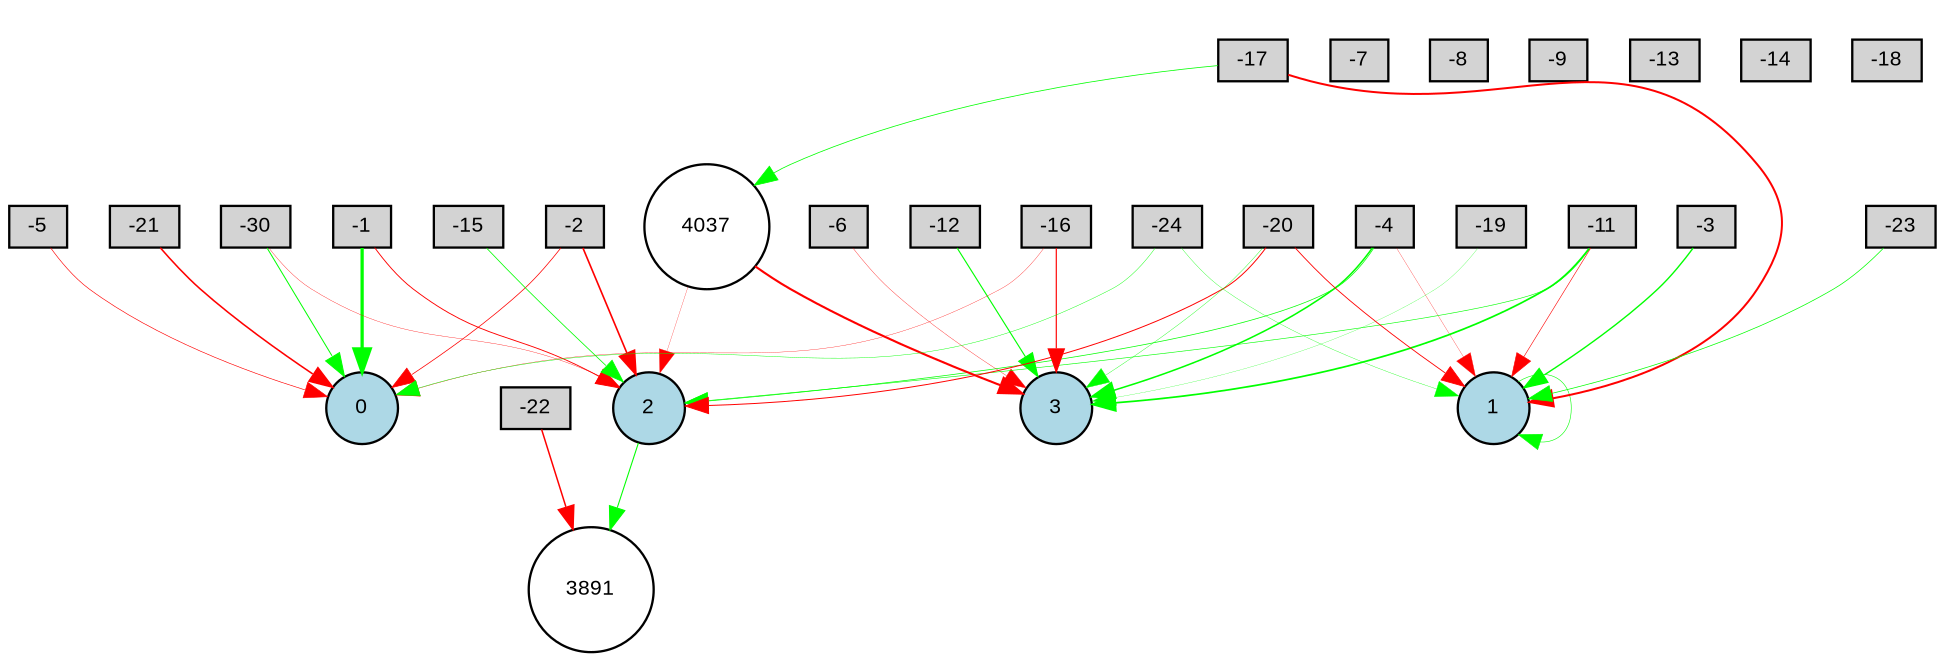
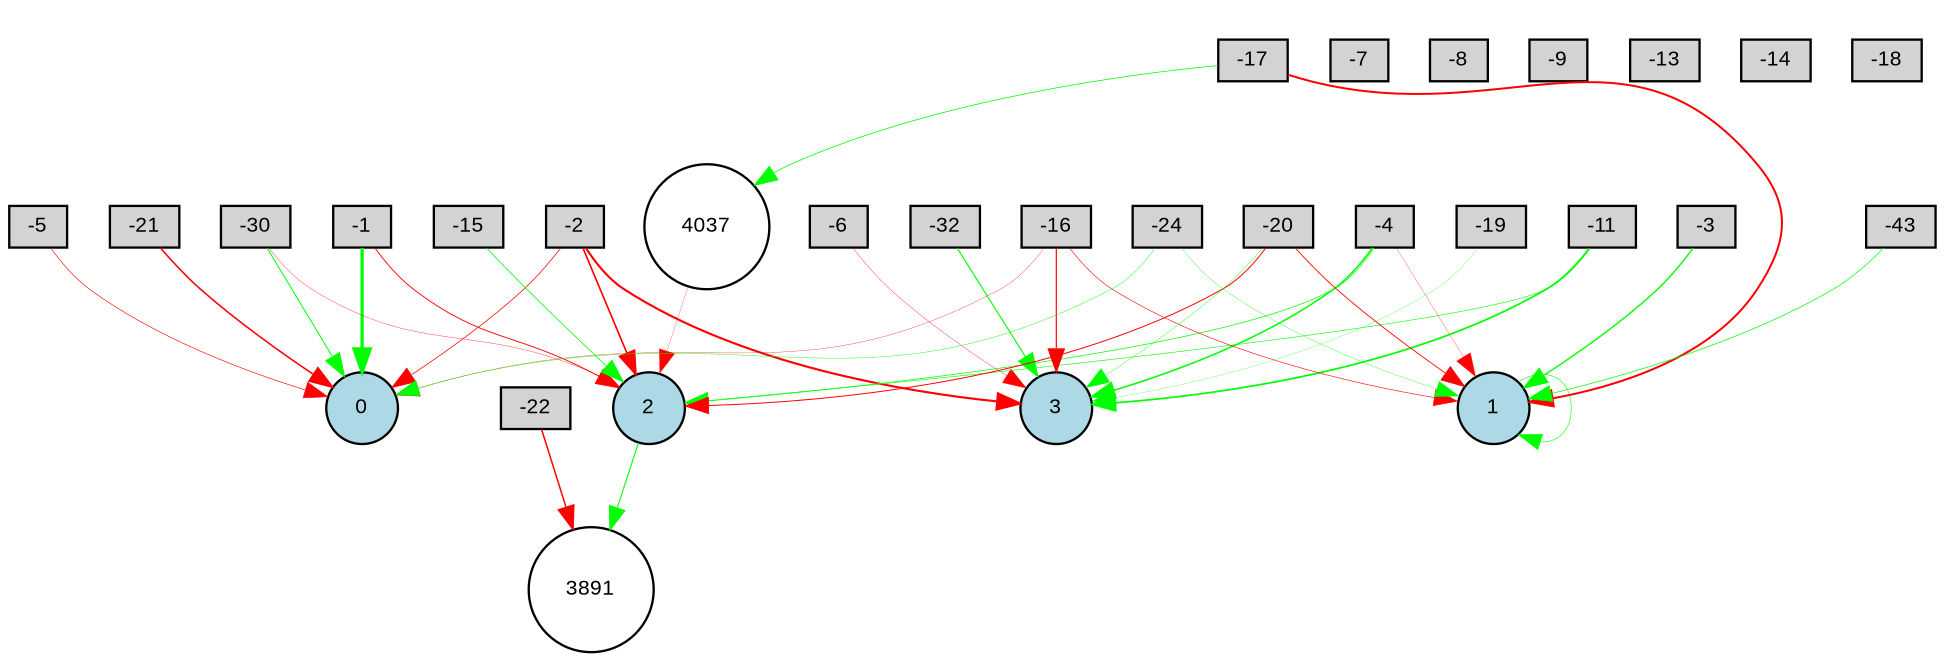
(945, 227) -> (945, 227)
(1901, 227) -> (1901, 227)
(1557, 302) -> (1148, 309)
(862, 326) -> (831, 373)
